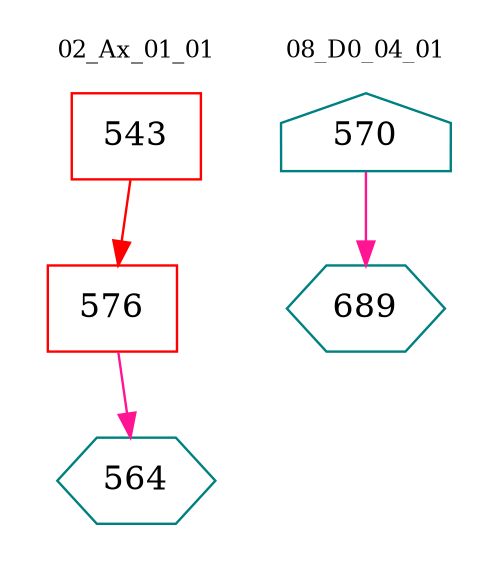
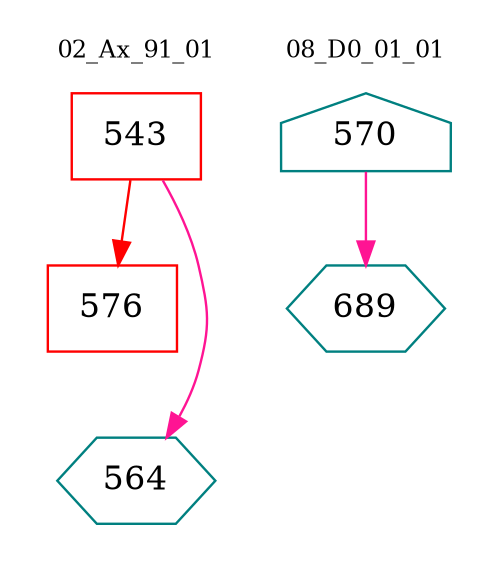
(136, 51) -> (136, 51)
(366, 51) -> (366, 51)
(123, 383) -> (205, 297)
